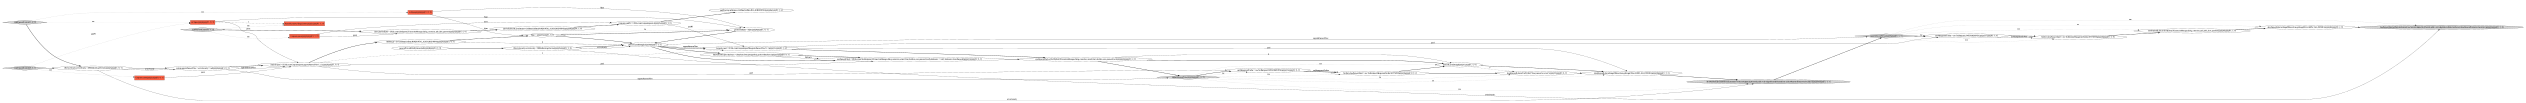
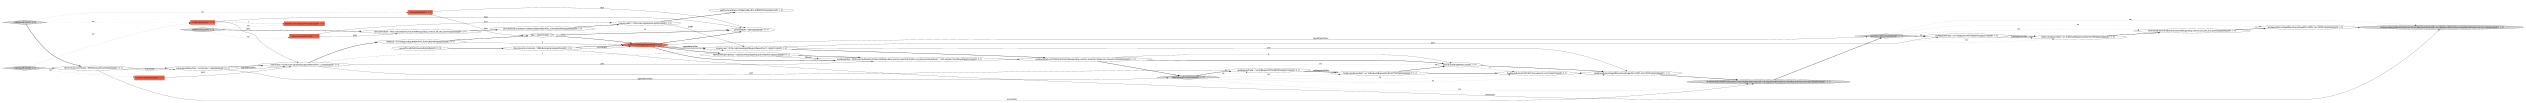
(93, 34) -> (93, 34)
(696, 37) -> (700, 38)
(645, 45) -> (645, 45)
